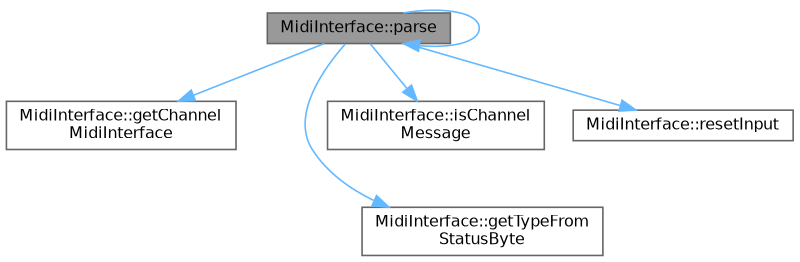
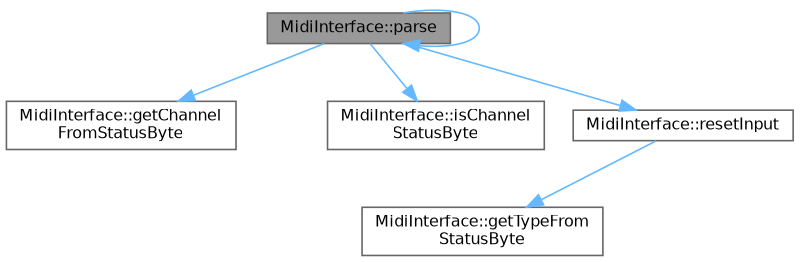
(121, 125) -> (121, 125)
(436, 125) -> (436, 125)
(306, 132) -> (599, 170)
